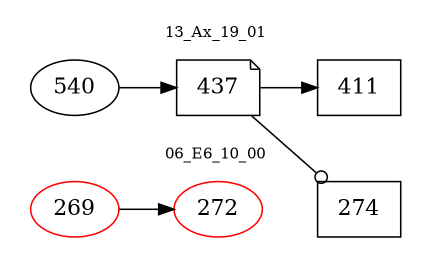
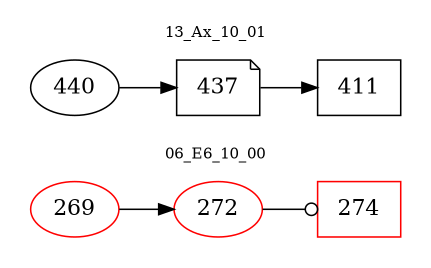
(216, 33) -> (216, 33)
(75, 88) -> (75, 88)
(290, 150) -> (284, 209)
(359, 209) -> (359, 209)
